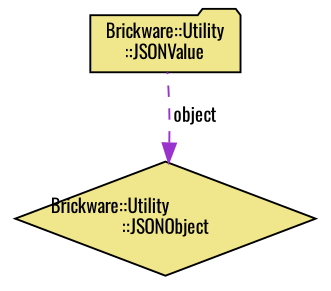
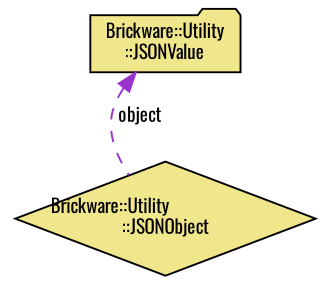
(169, 107) -> (111, 132)
